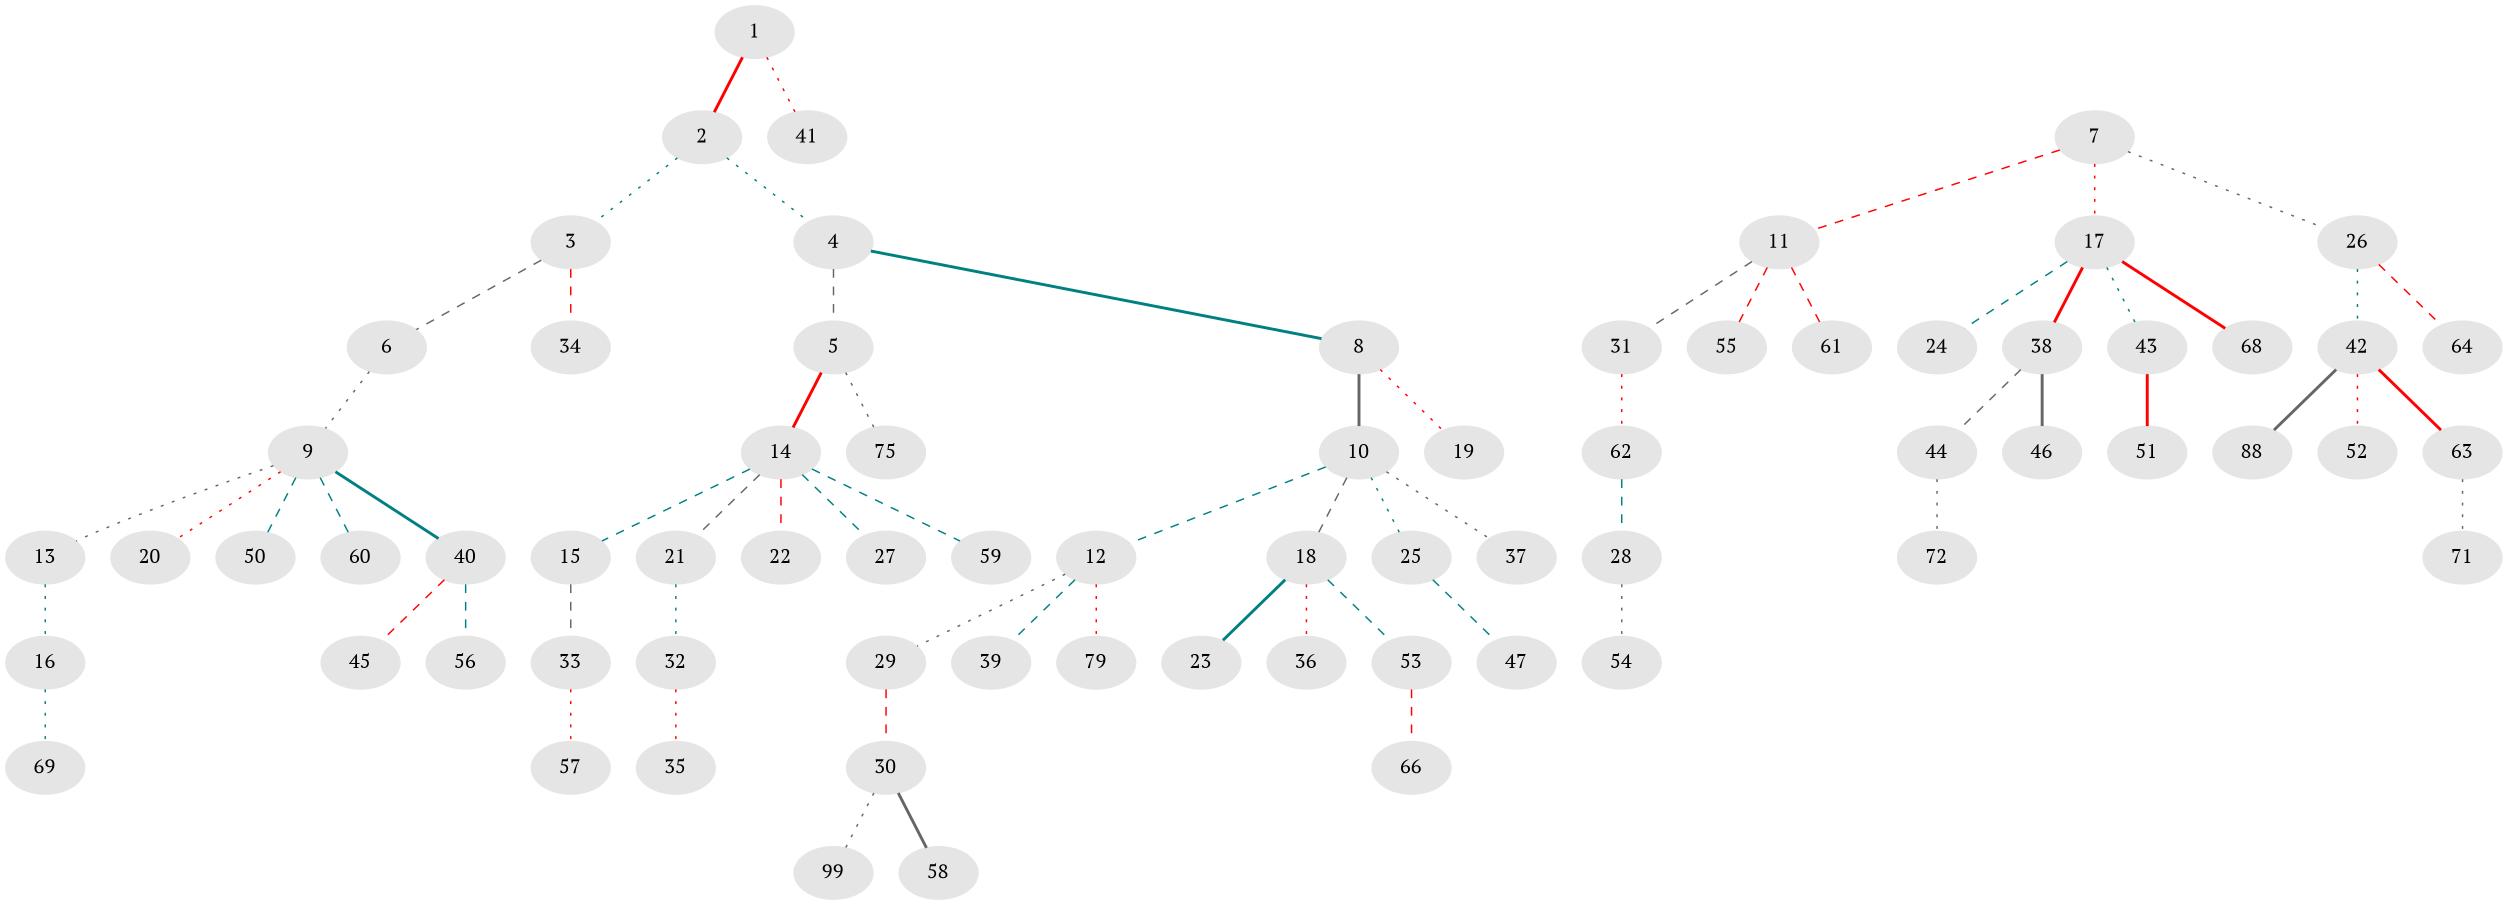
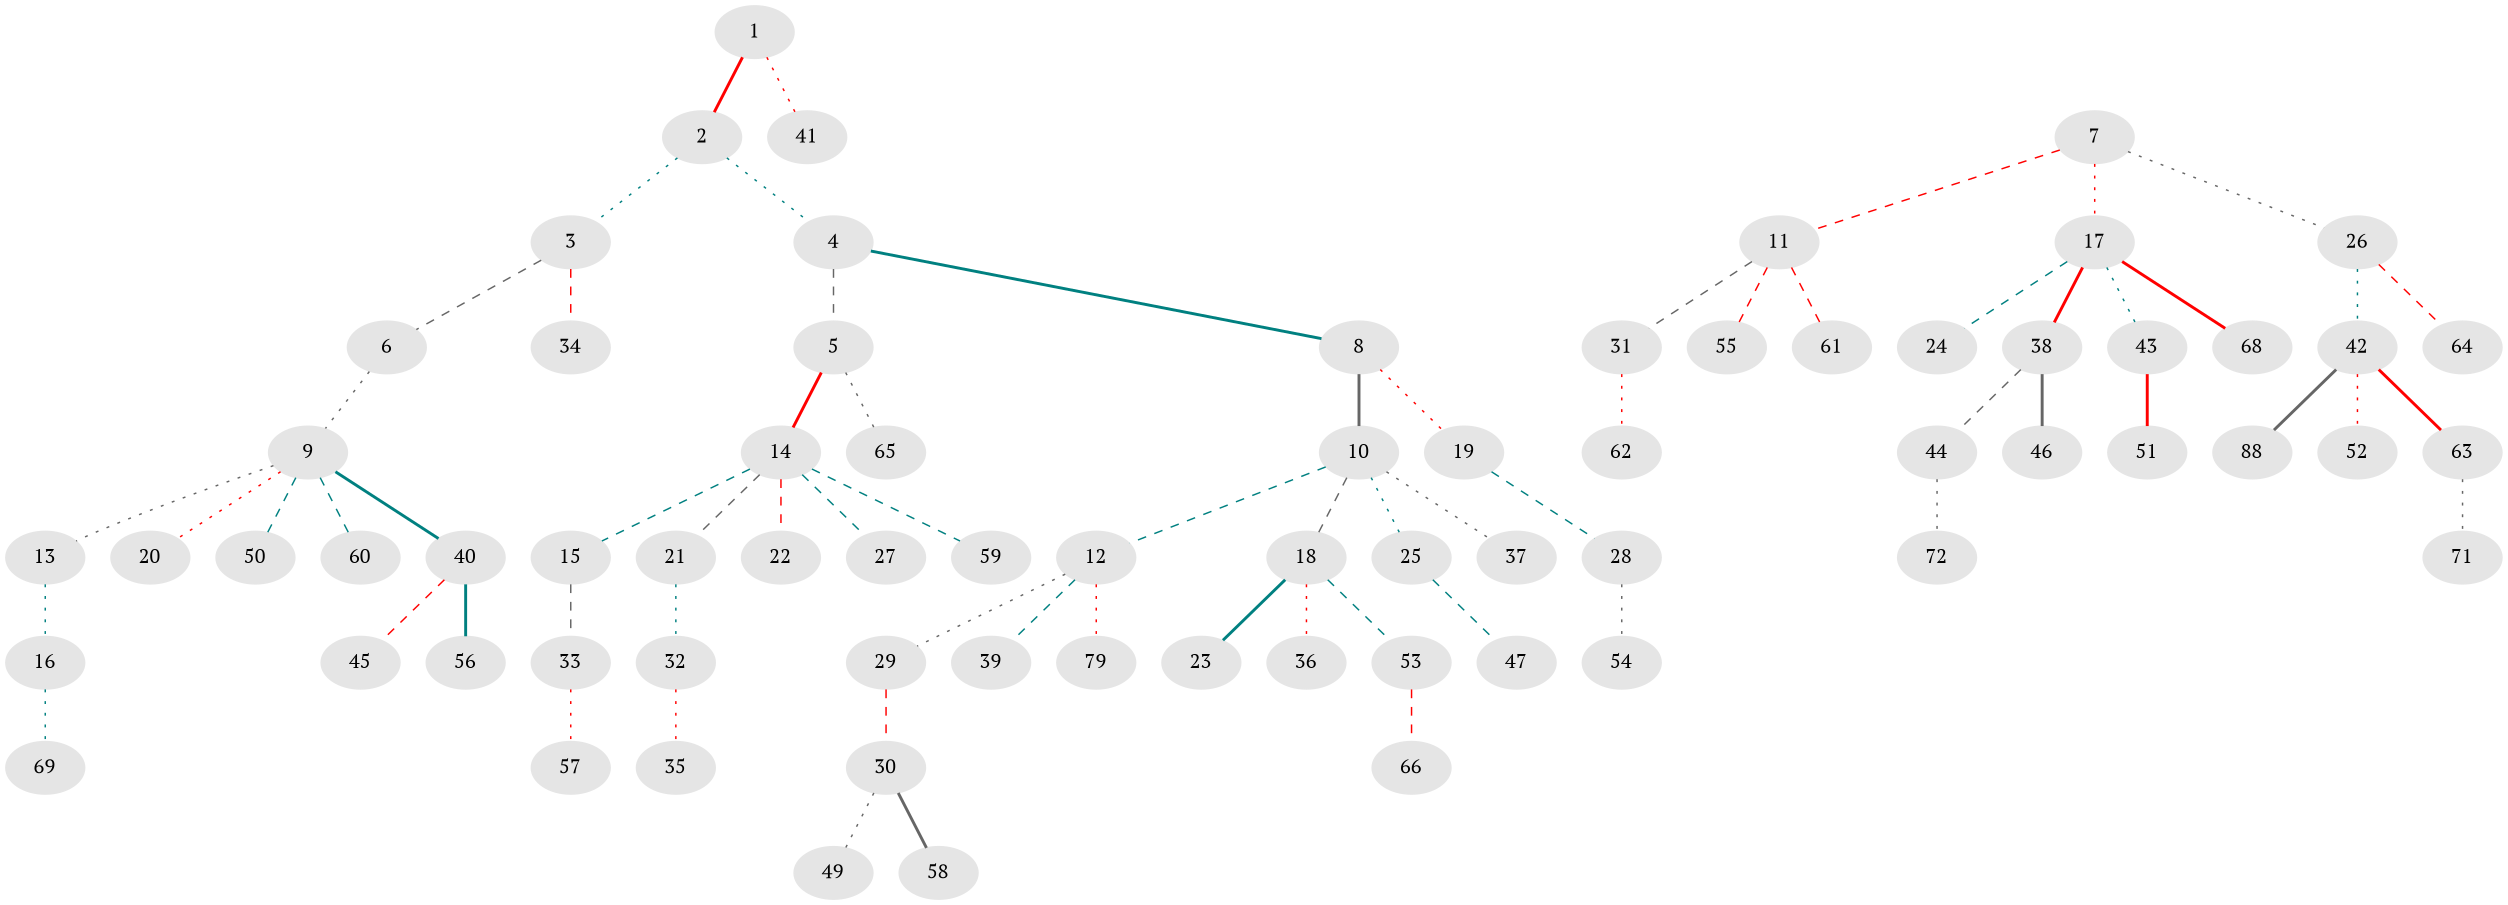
(886, 453) -> (886, 453)
(1622, 505) -> (1543, 505)
(466, 610) -> (466, 610)
(834, 873) -> (834, 873)
